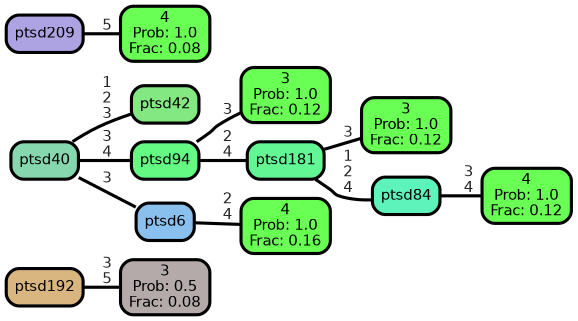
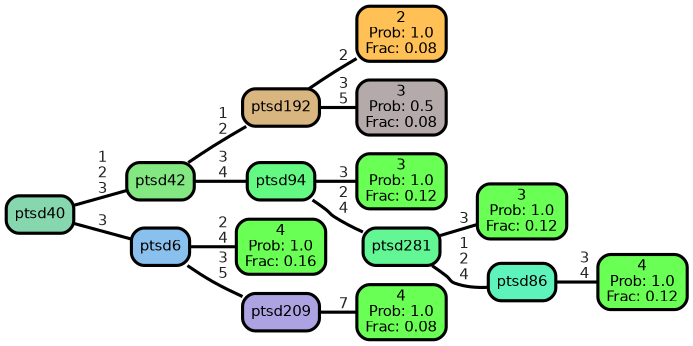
(105, 26) -> (341, 304)
none -> (402, 34)
none -> (217, 144)
(105, 161) -> (221, 181)
(286, 161) -> (402, 247)
(406, 196) -> (522, 282)
none -> (214, 282)
